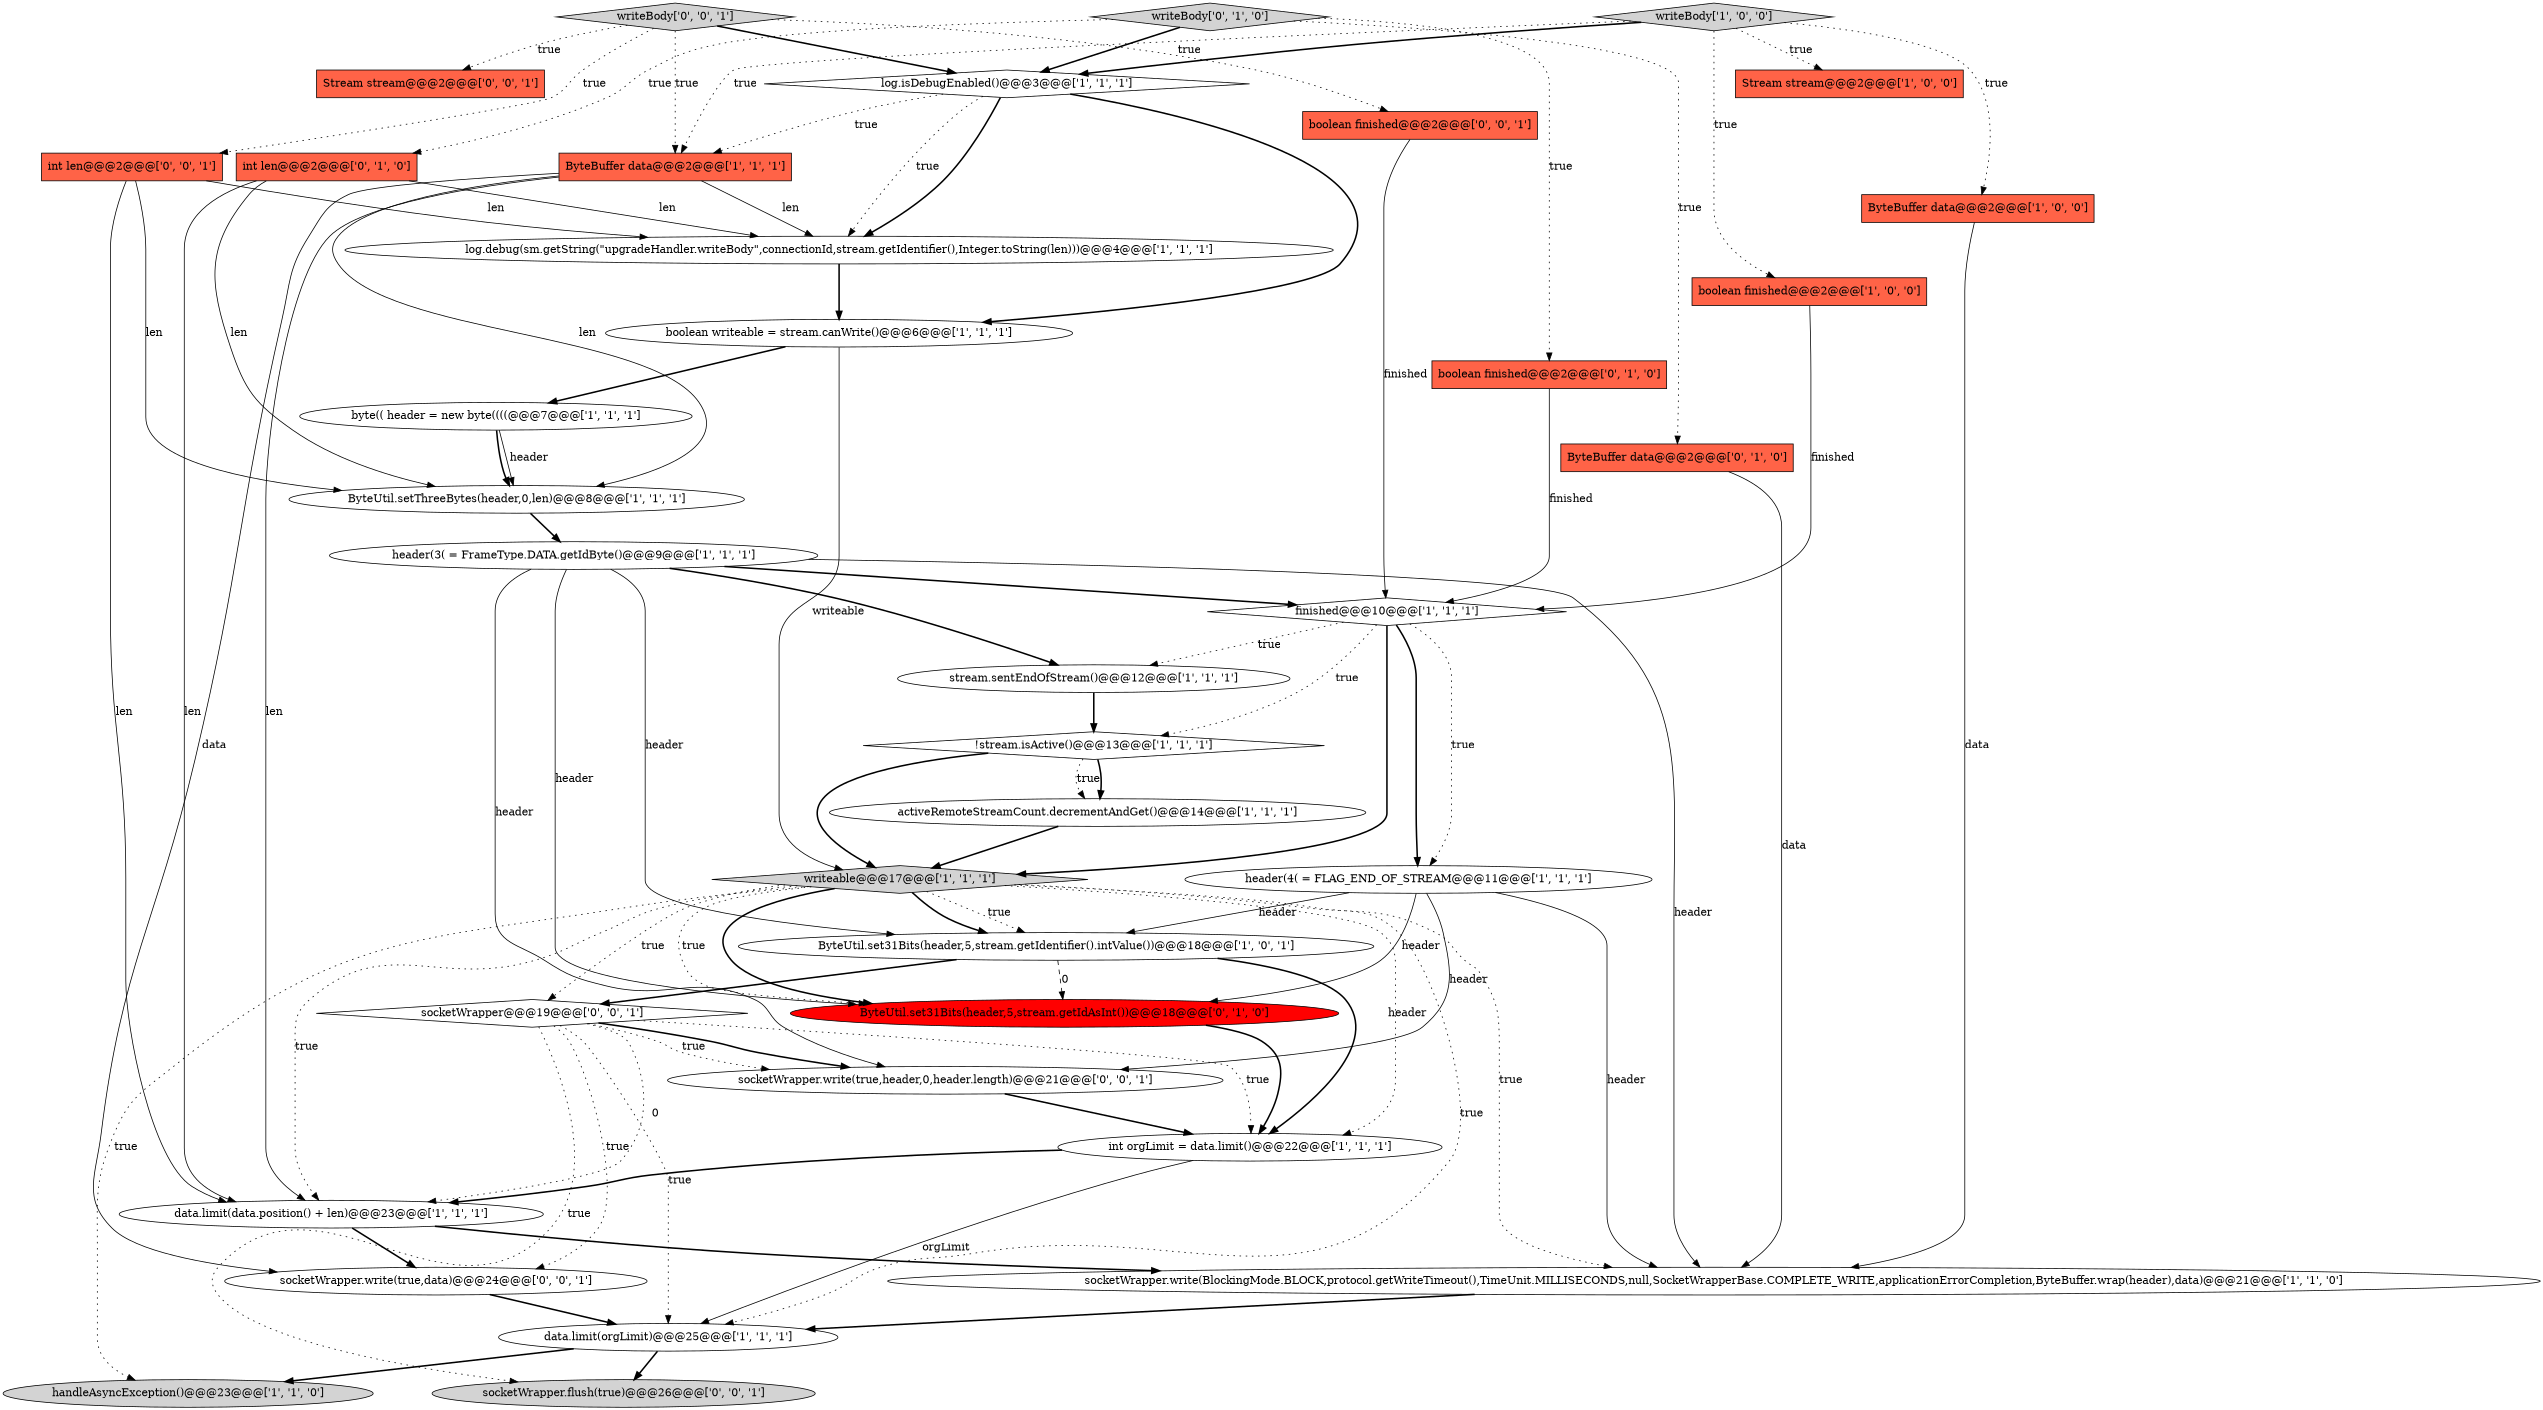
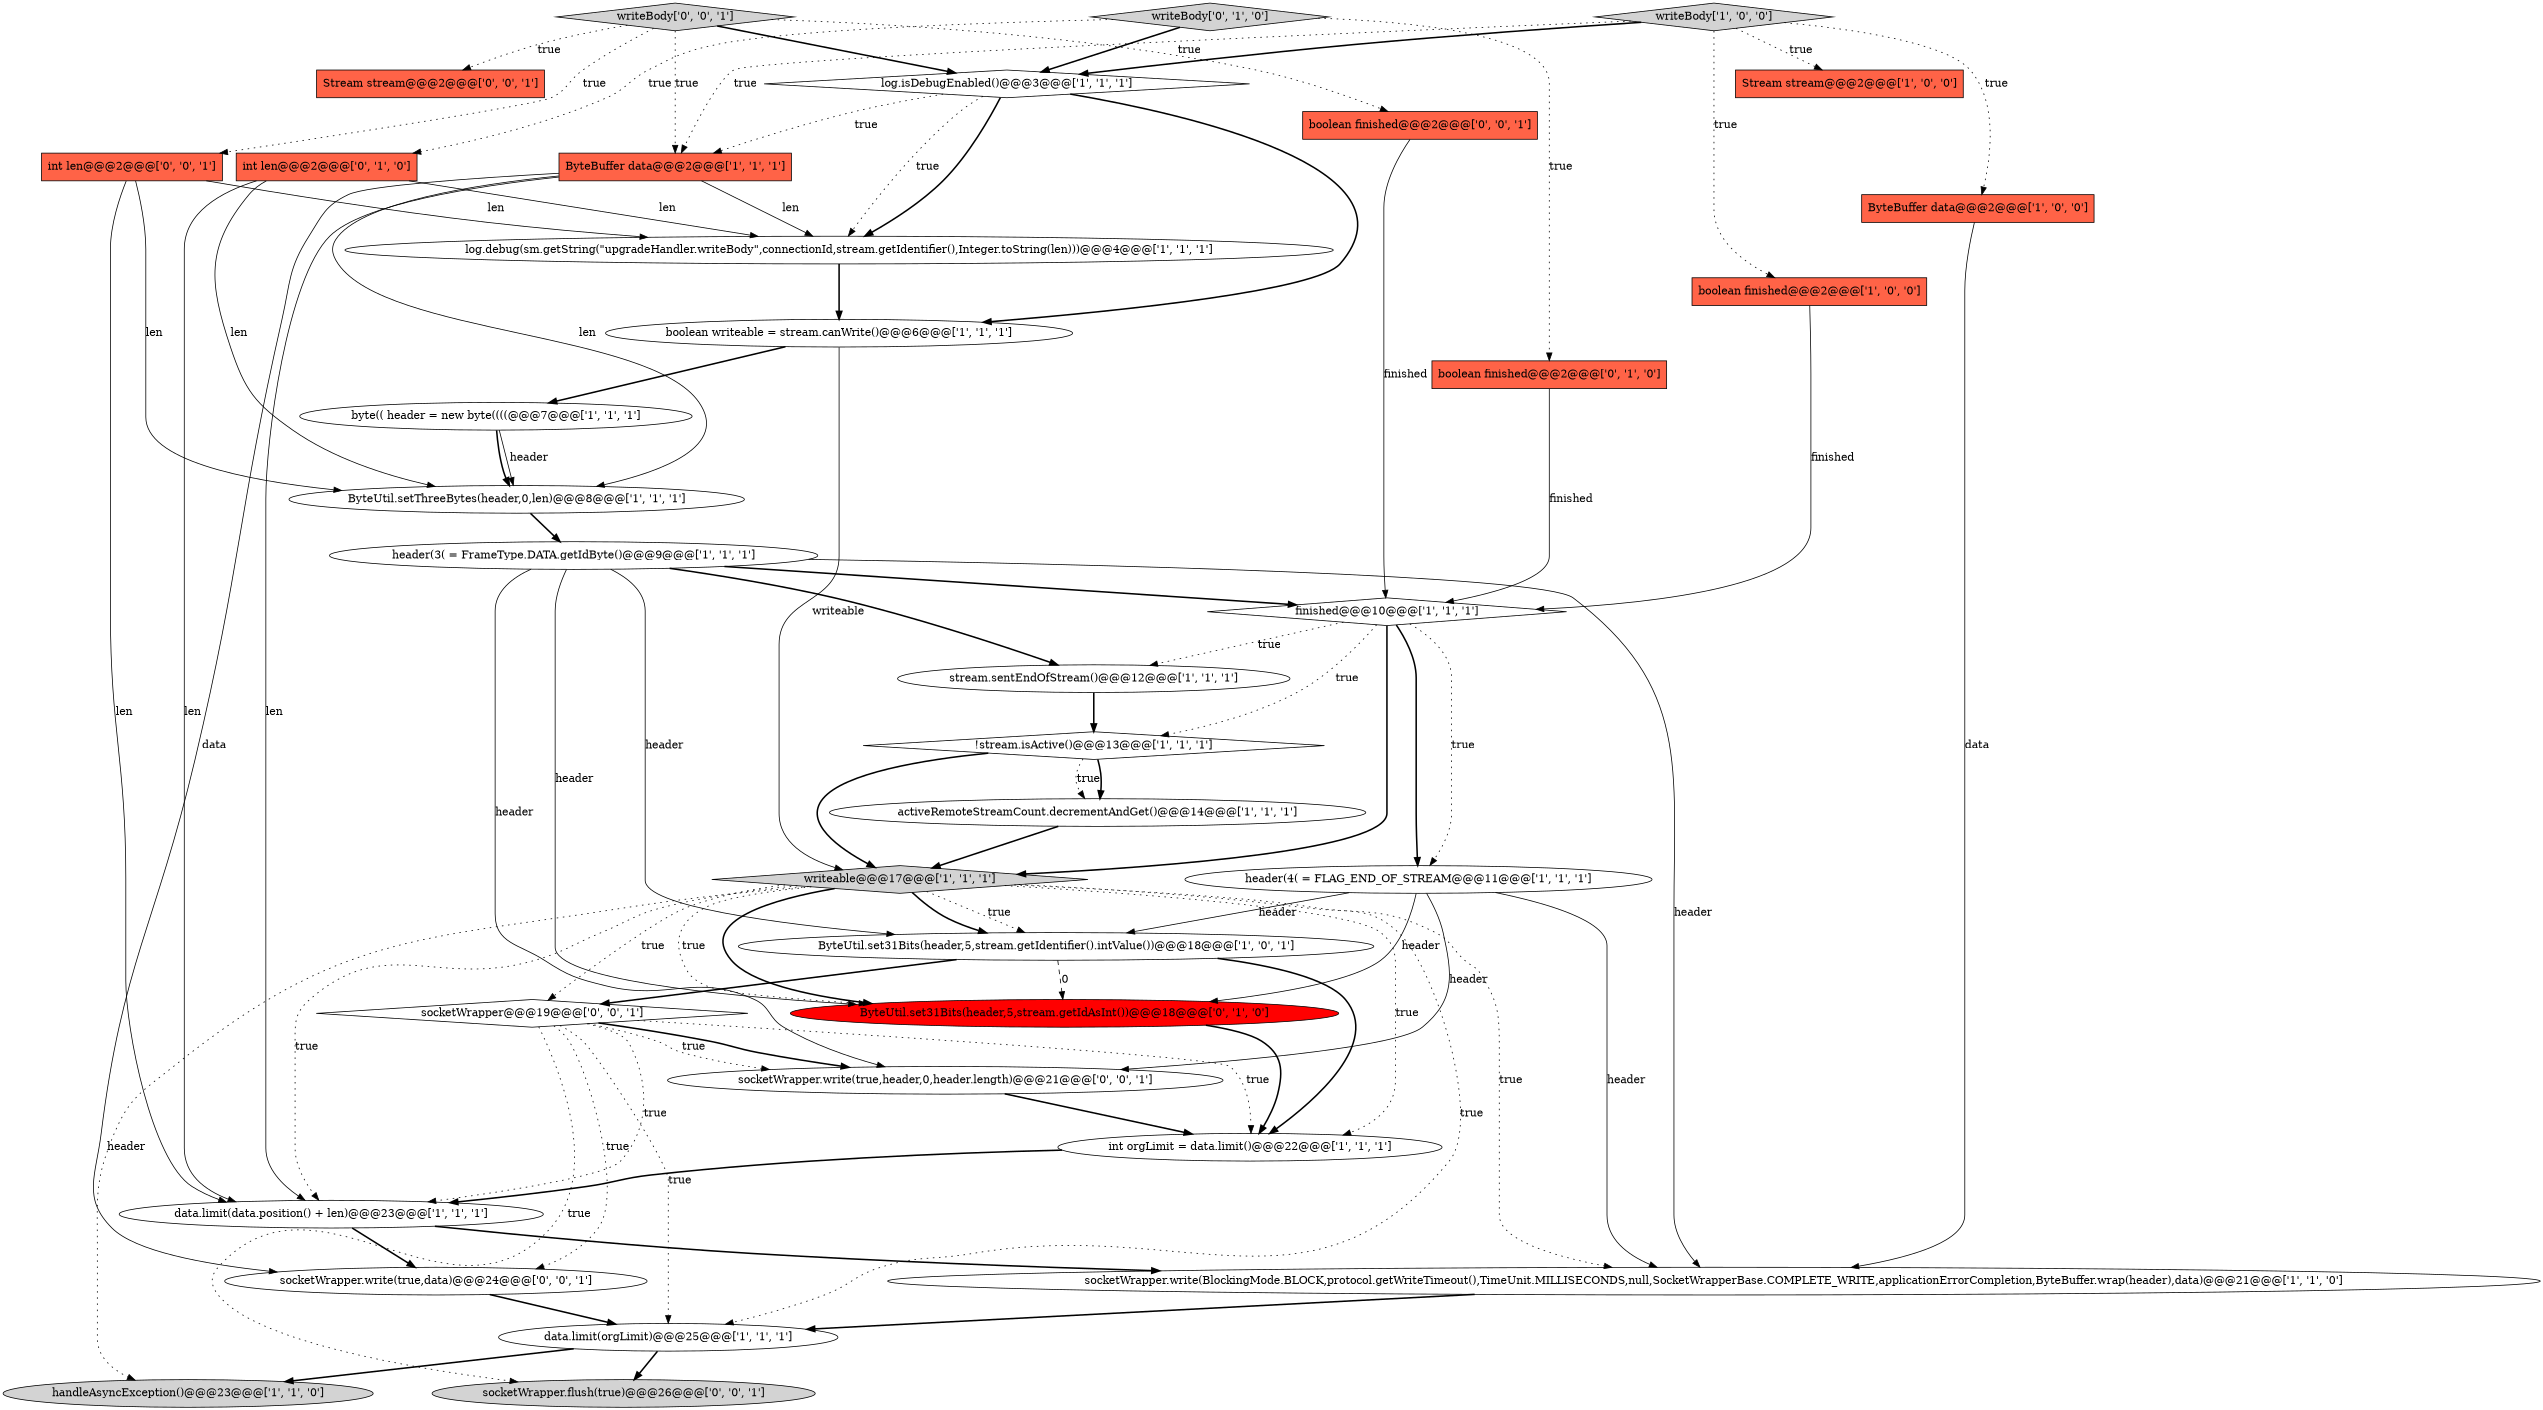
(1677, 458) -> none
(1407, 1013) -> (1407, 1013)
(656, 1114) -> (656, 1114)
(126, 1147) -> (126, 1147)
(948, 1233) -> none
